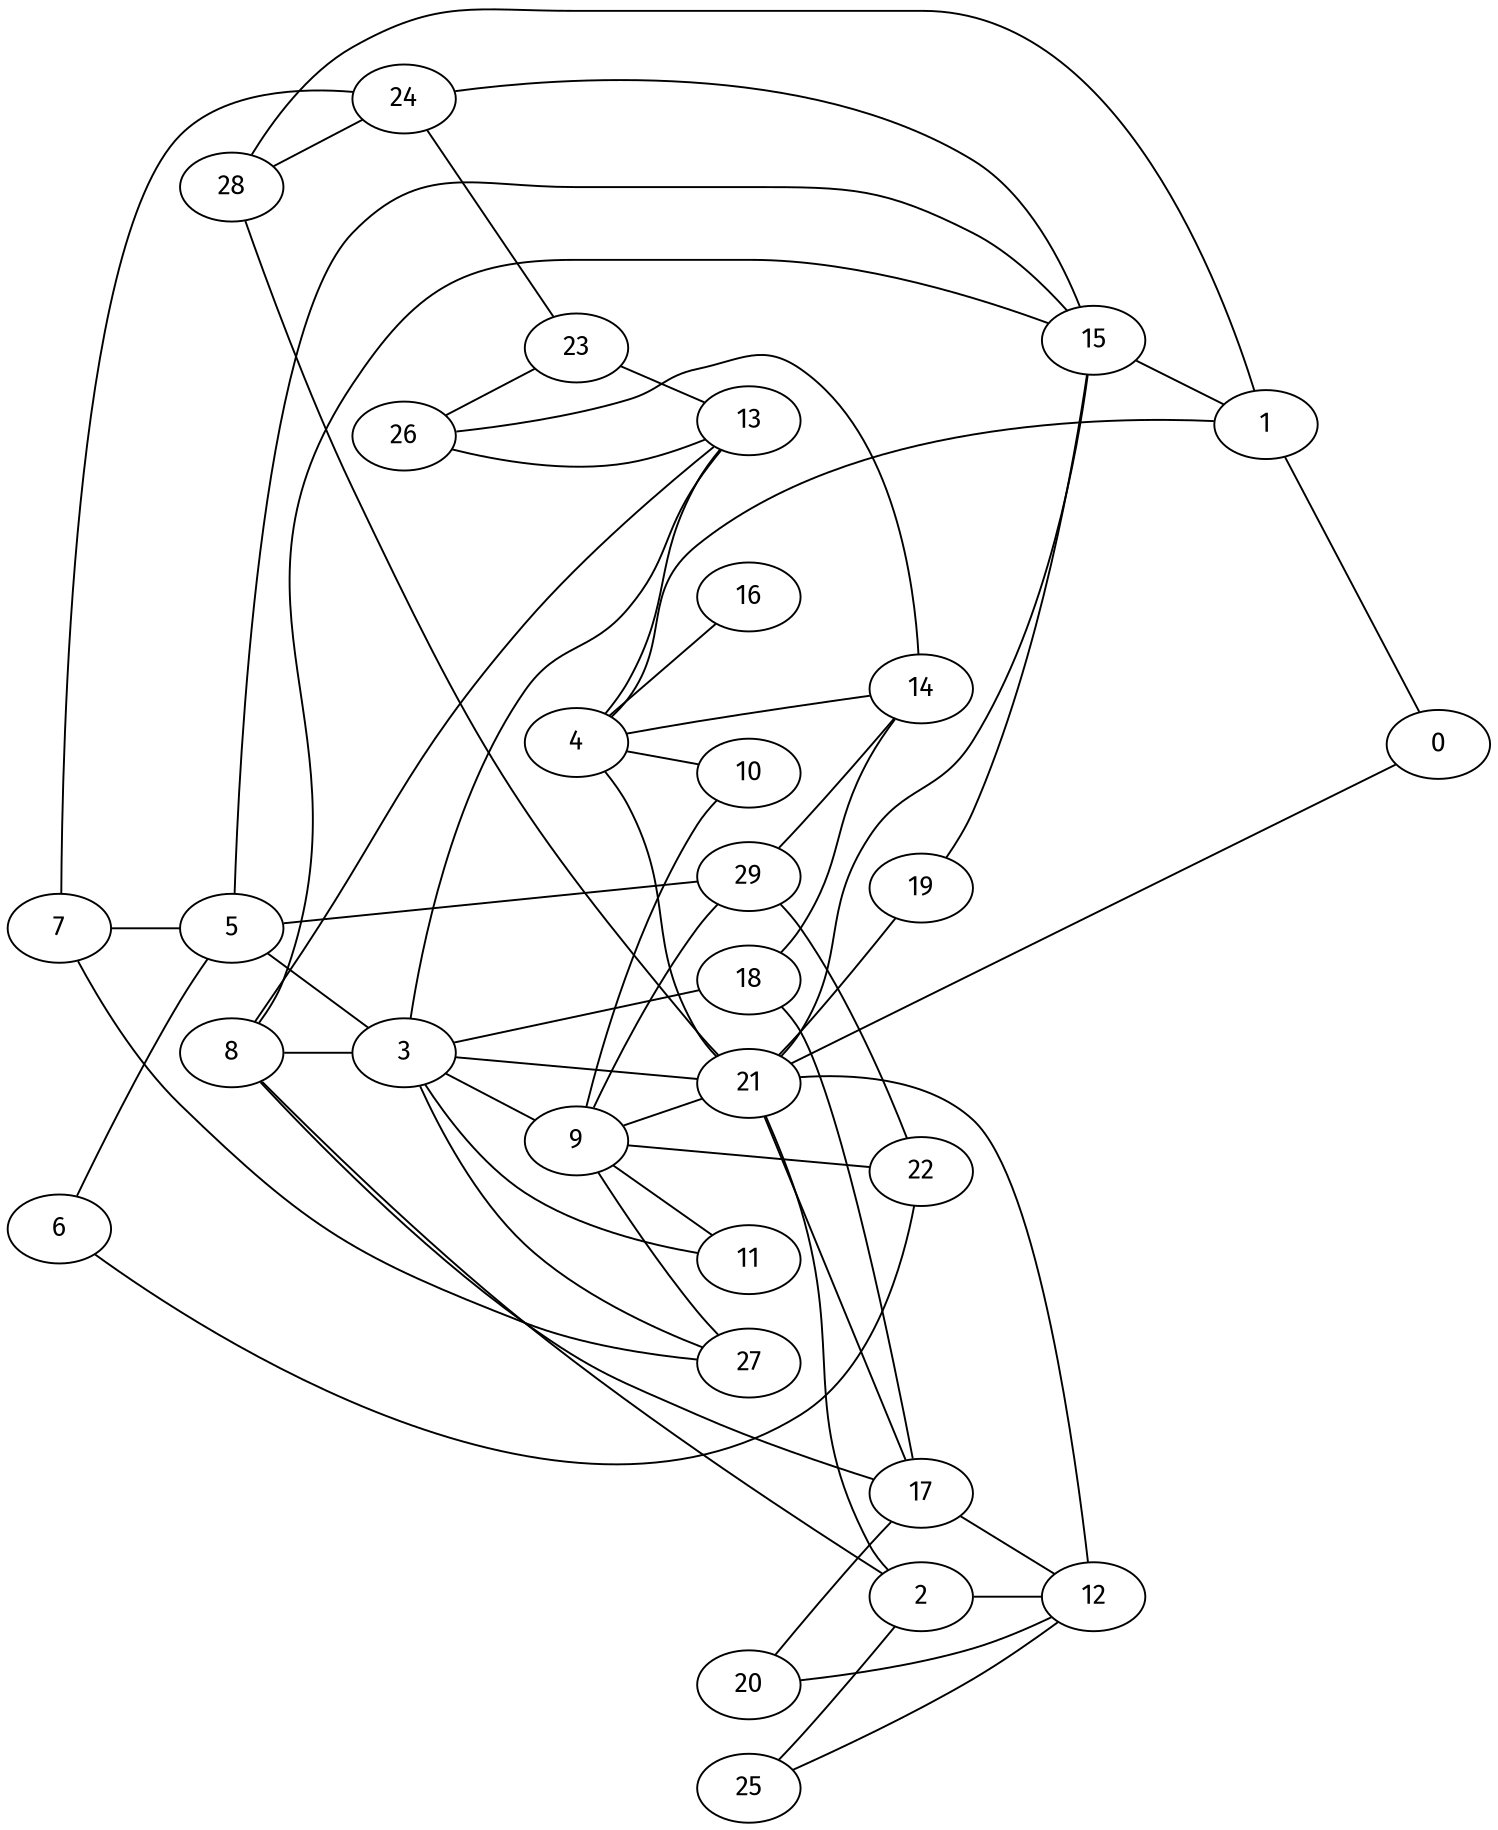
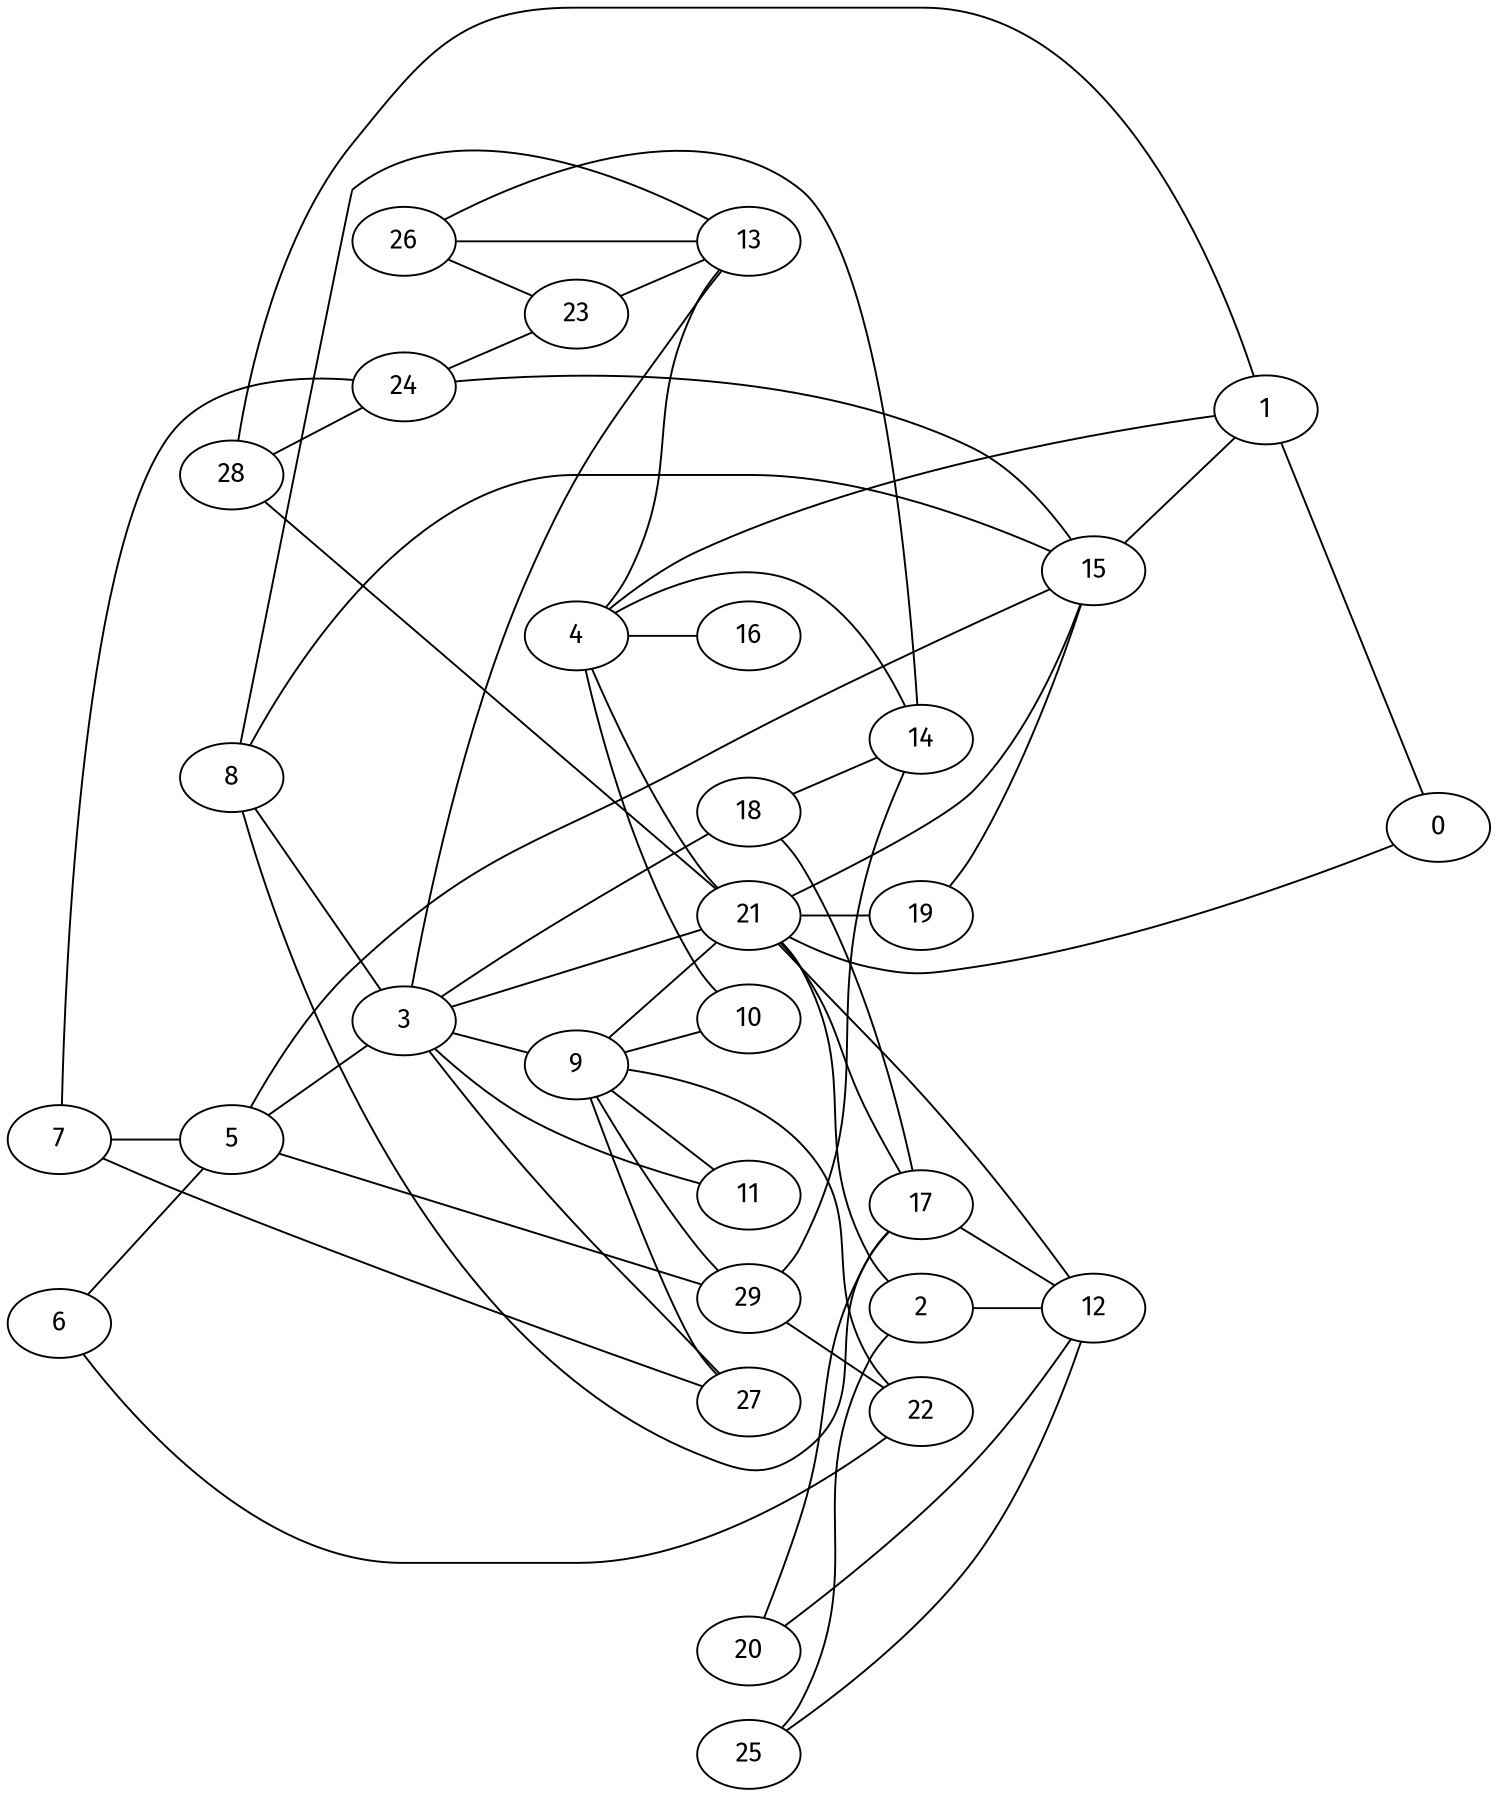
(620, 1395) -> none
